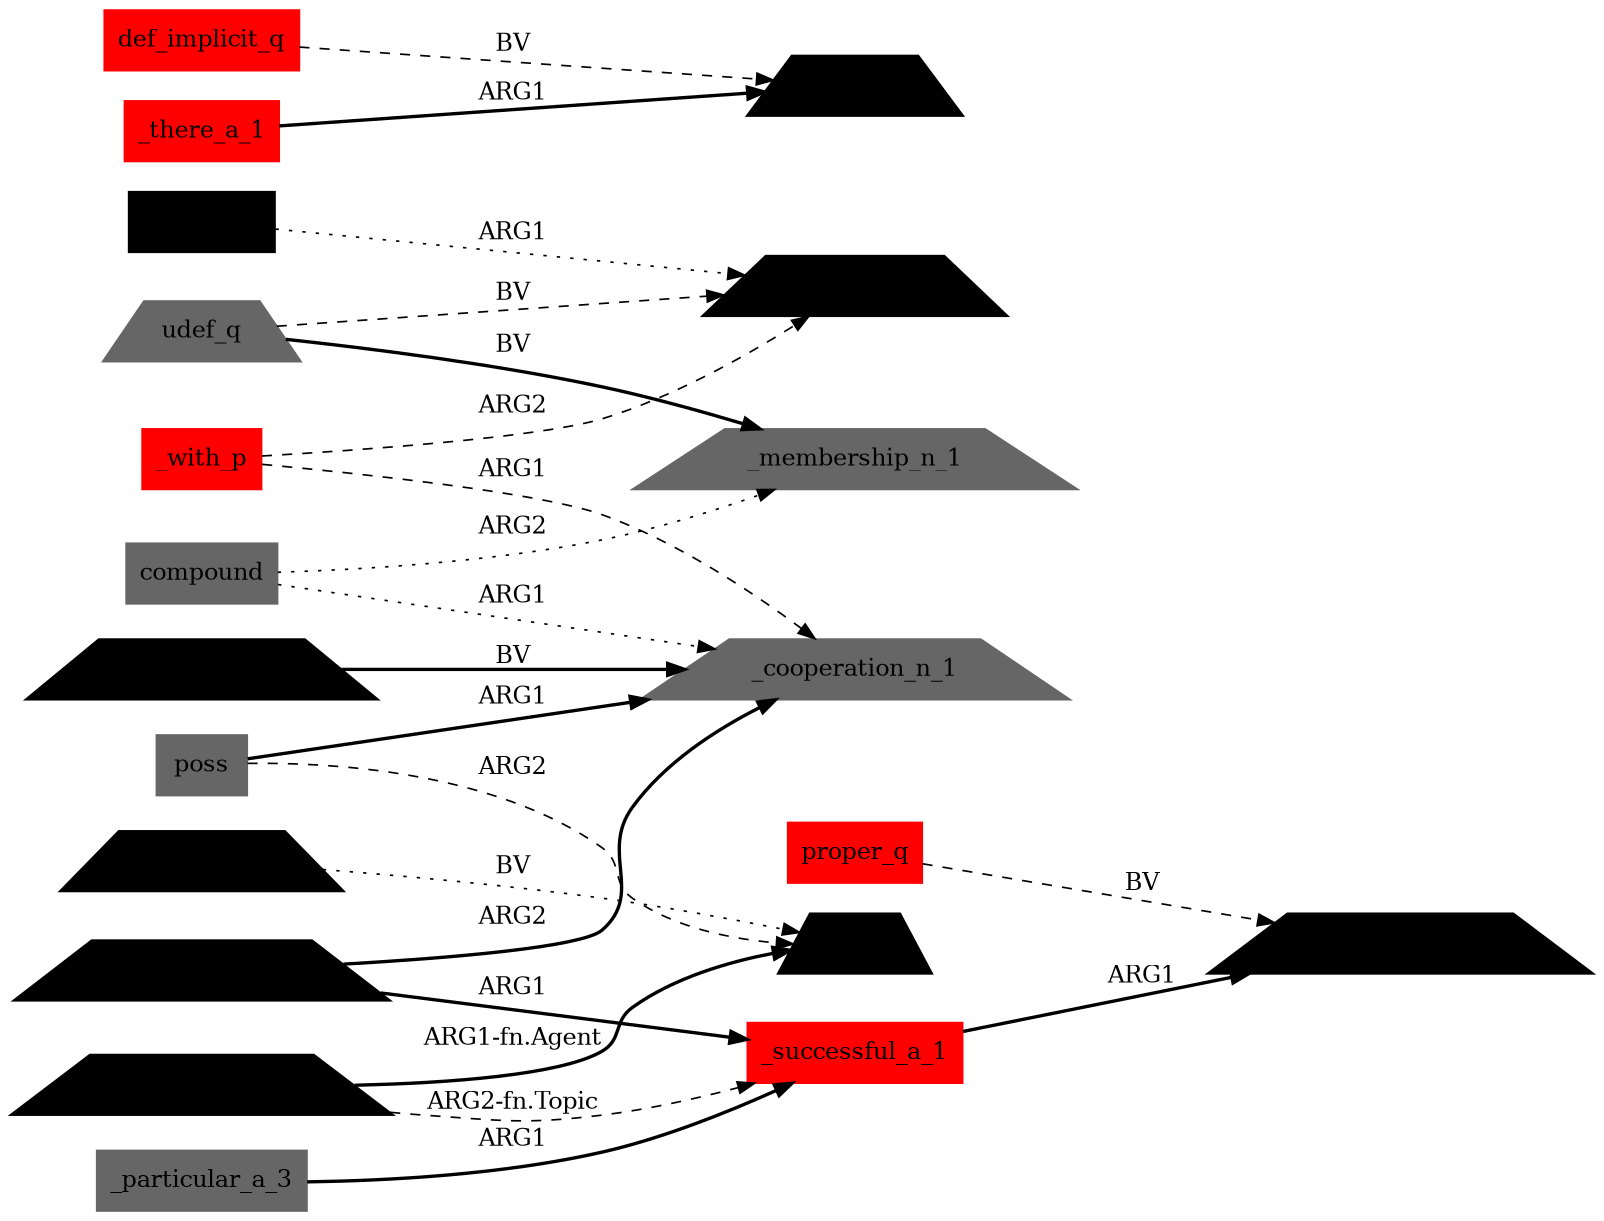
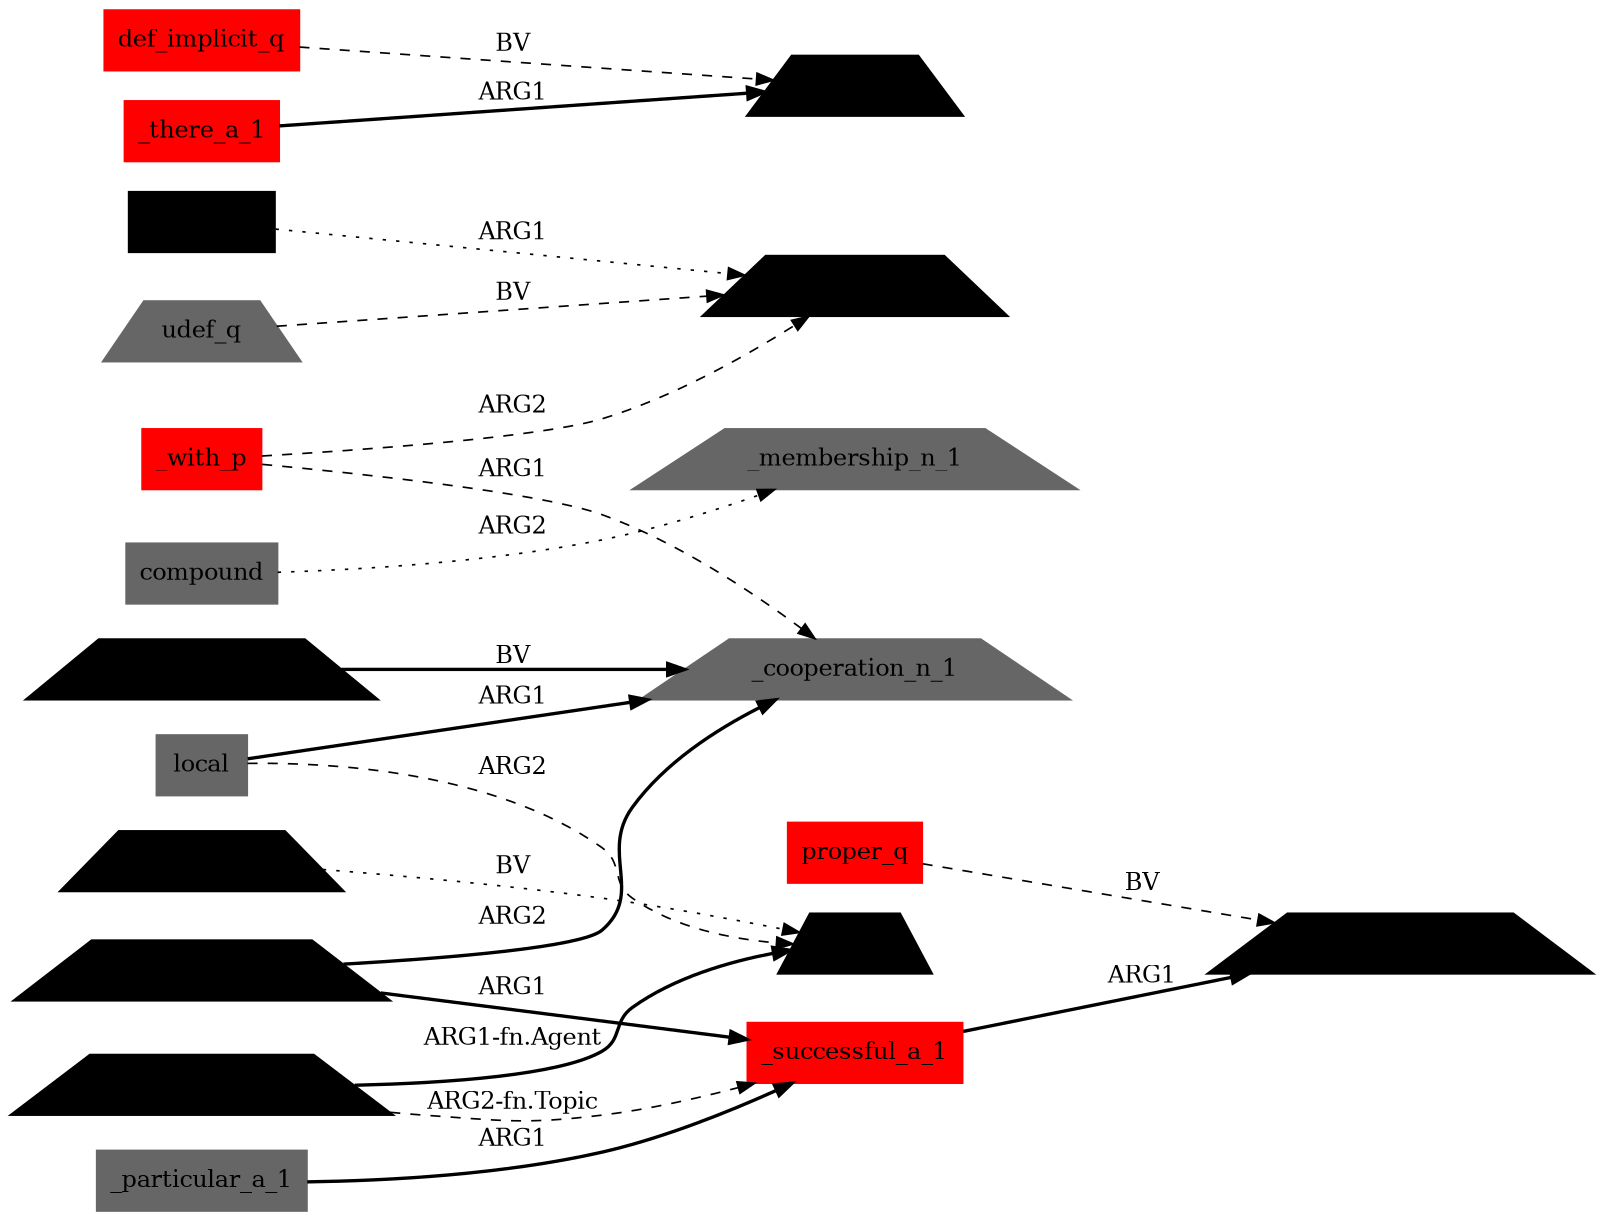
(517, 371) -> none
(488, 616) -> none
(202, 765) -> (202, 765)
(202, 1181) -> (202, 1181)
